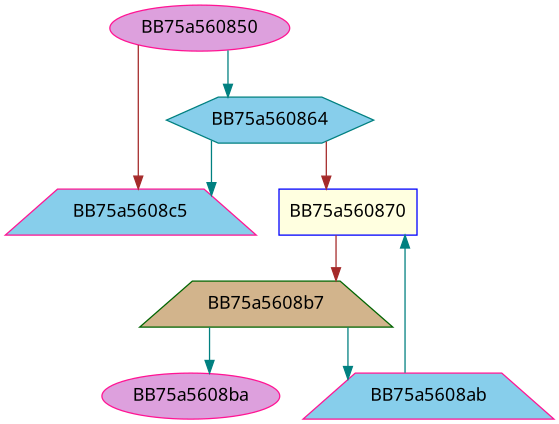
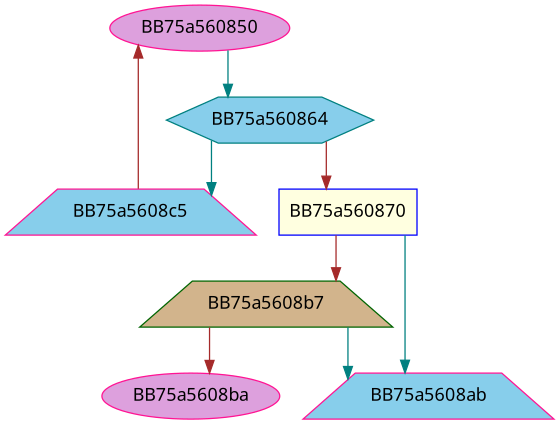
(138, 111) -> (138, 123)
(405, 310) -> (405, 298)
(210, 344) -> (210, 344)
